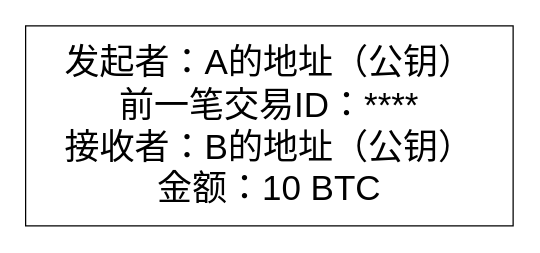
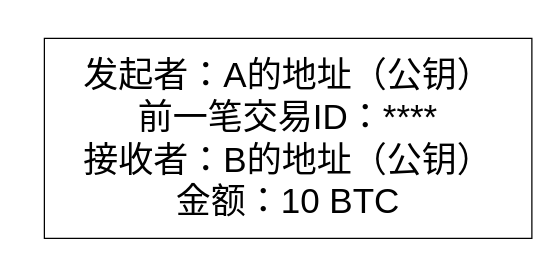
(269, 126) -> (288, 138)
